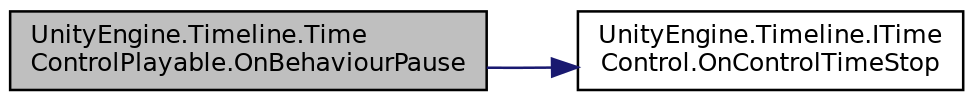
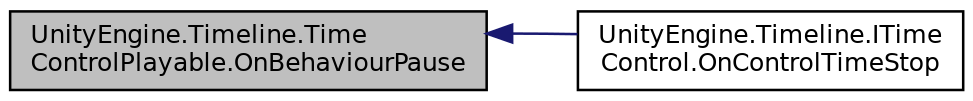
(519, 68) -> (545, 34)
